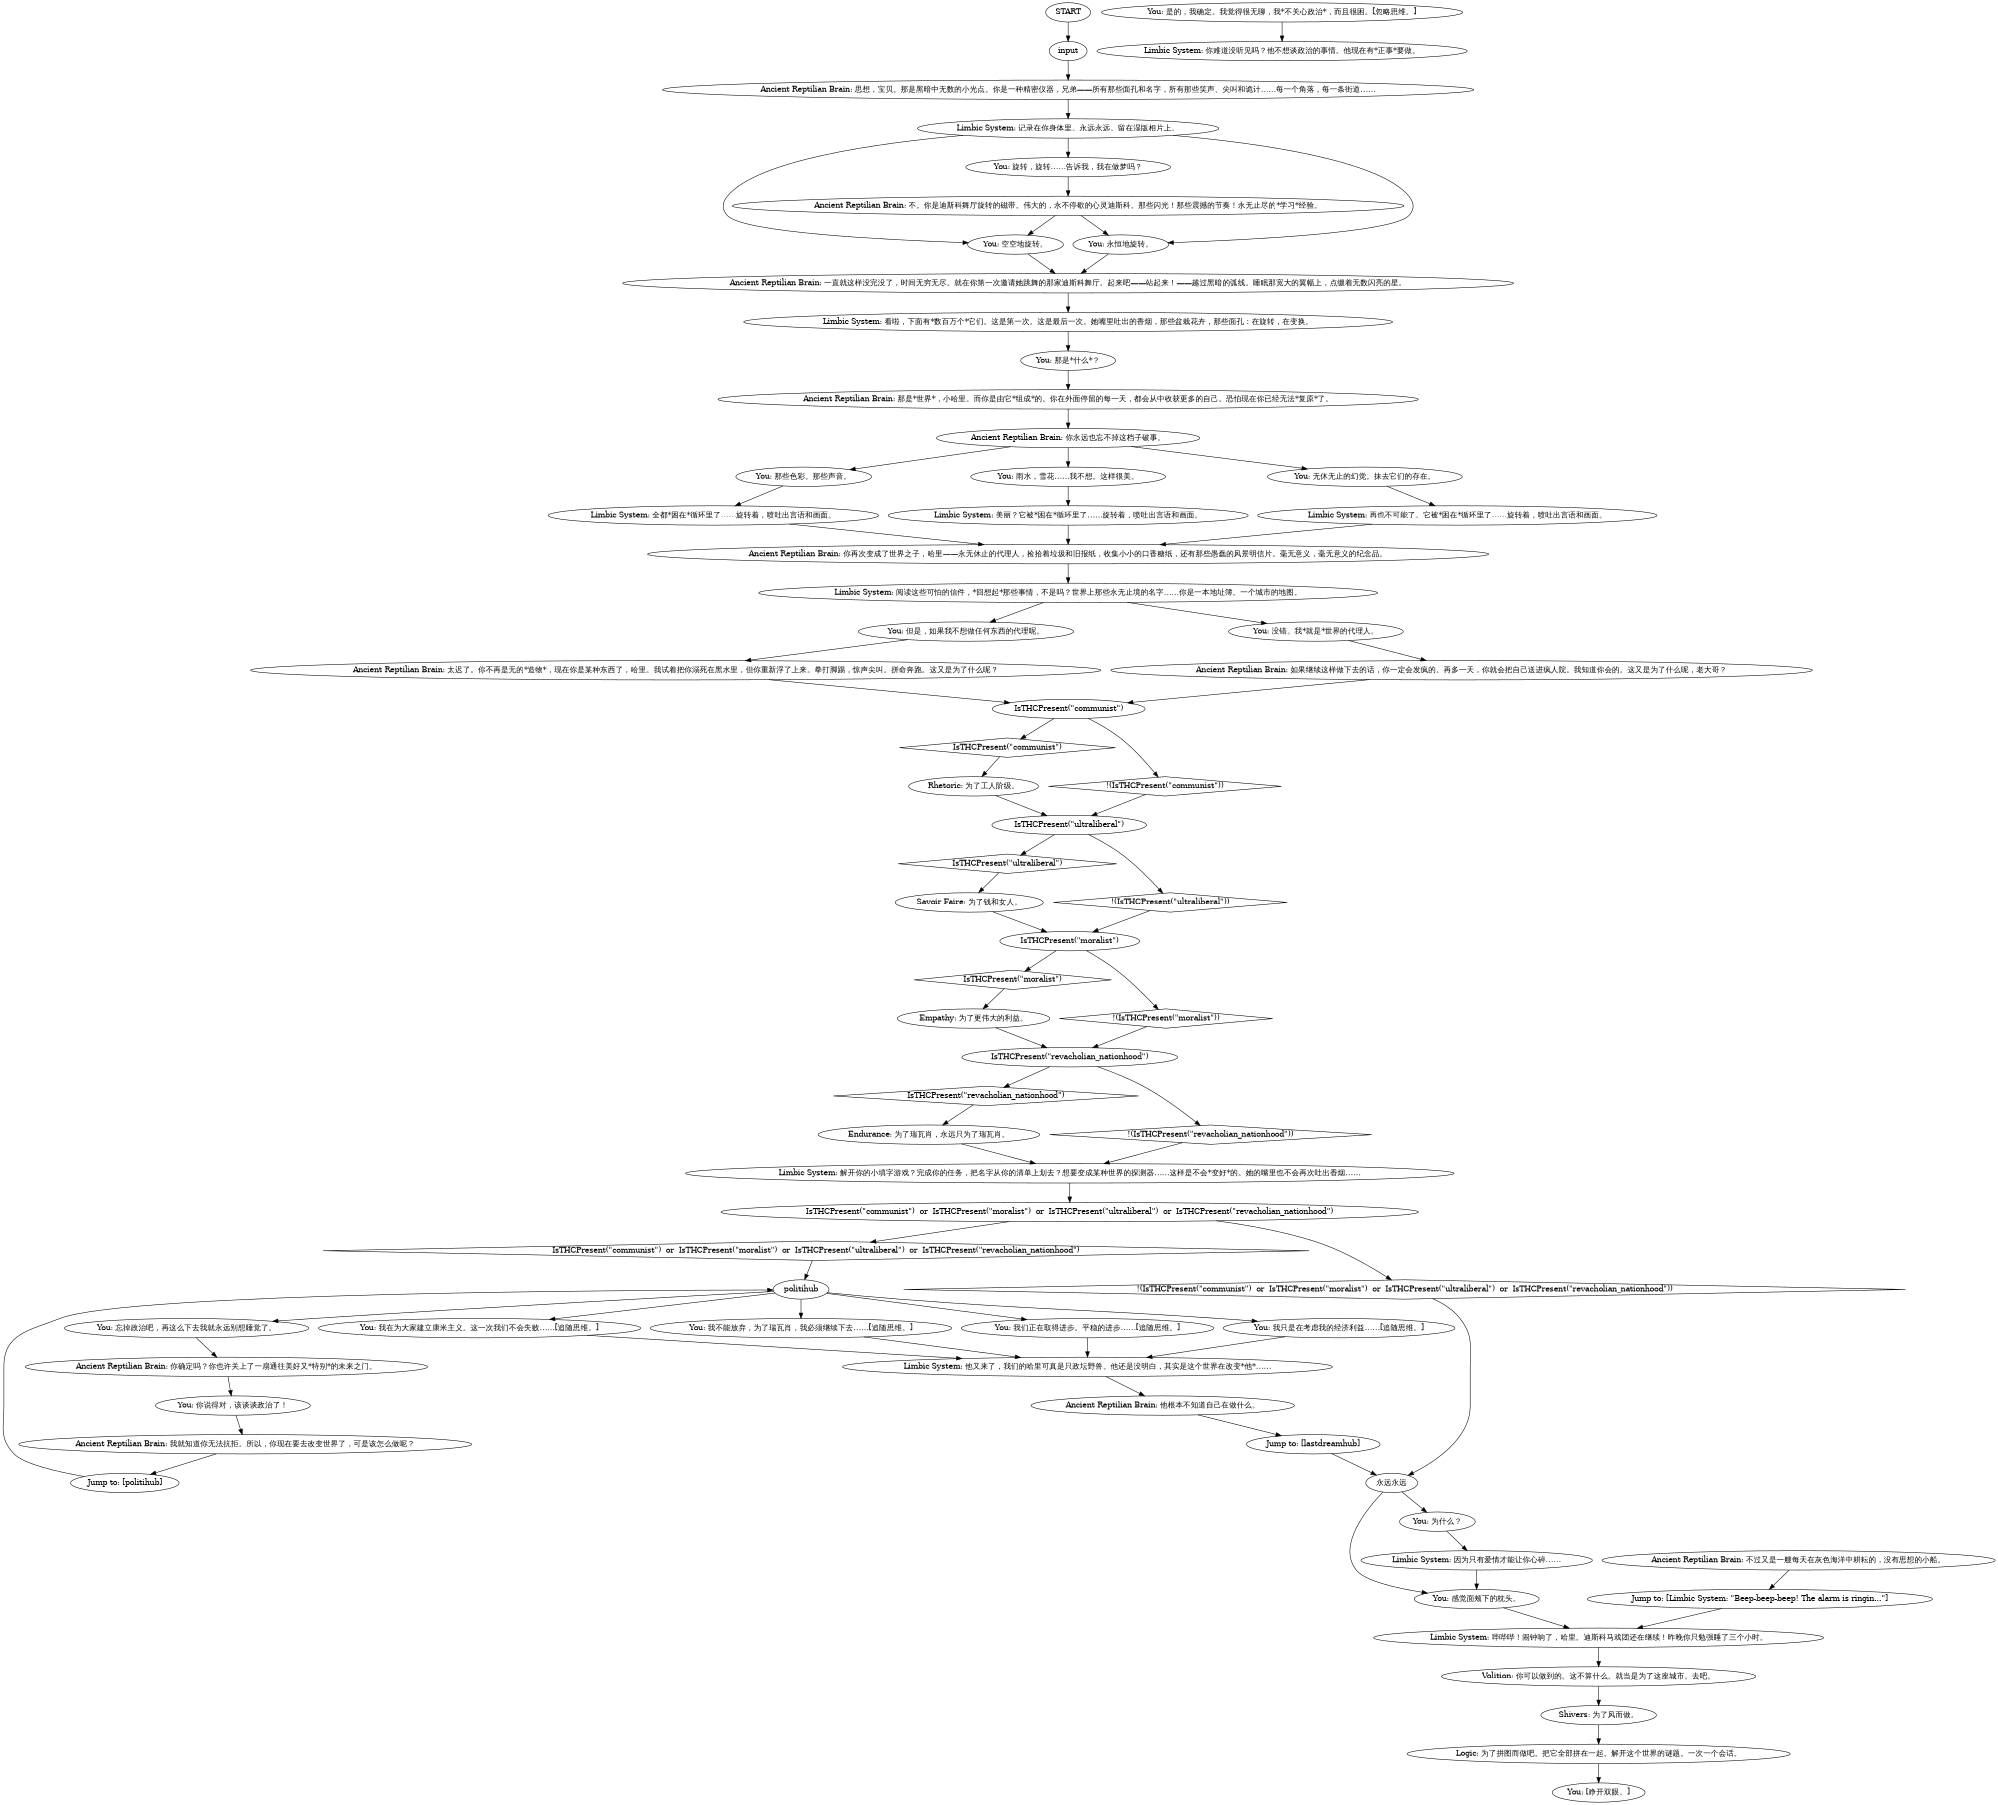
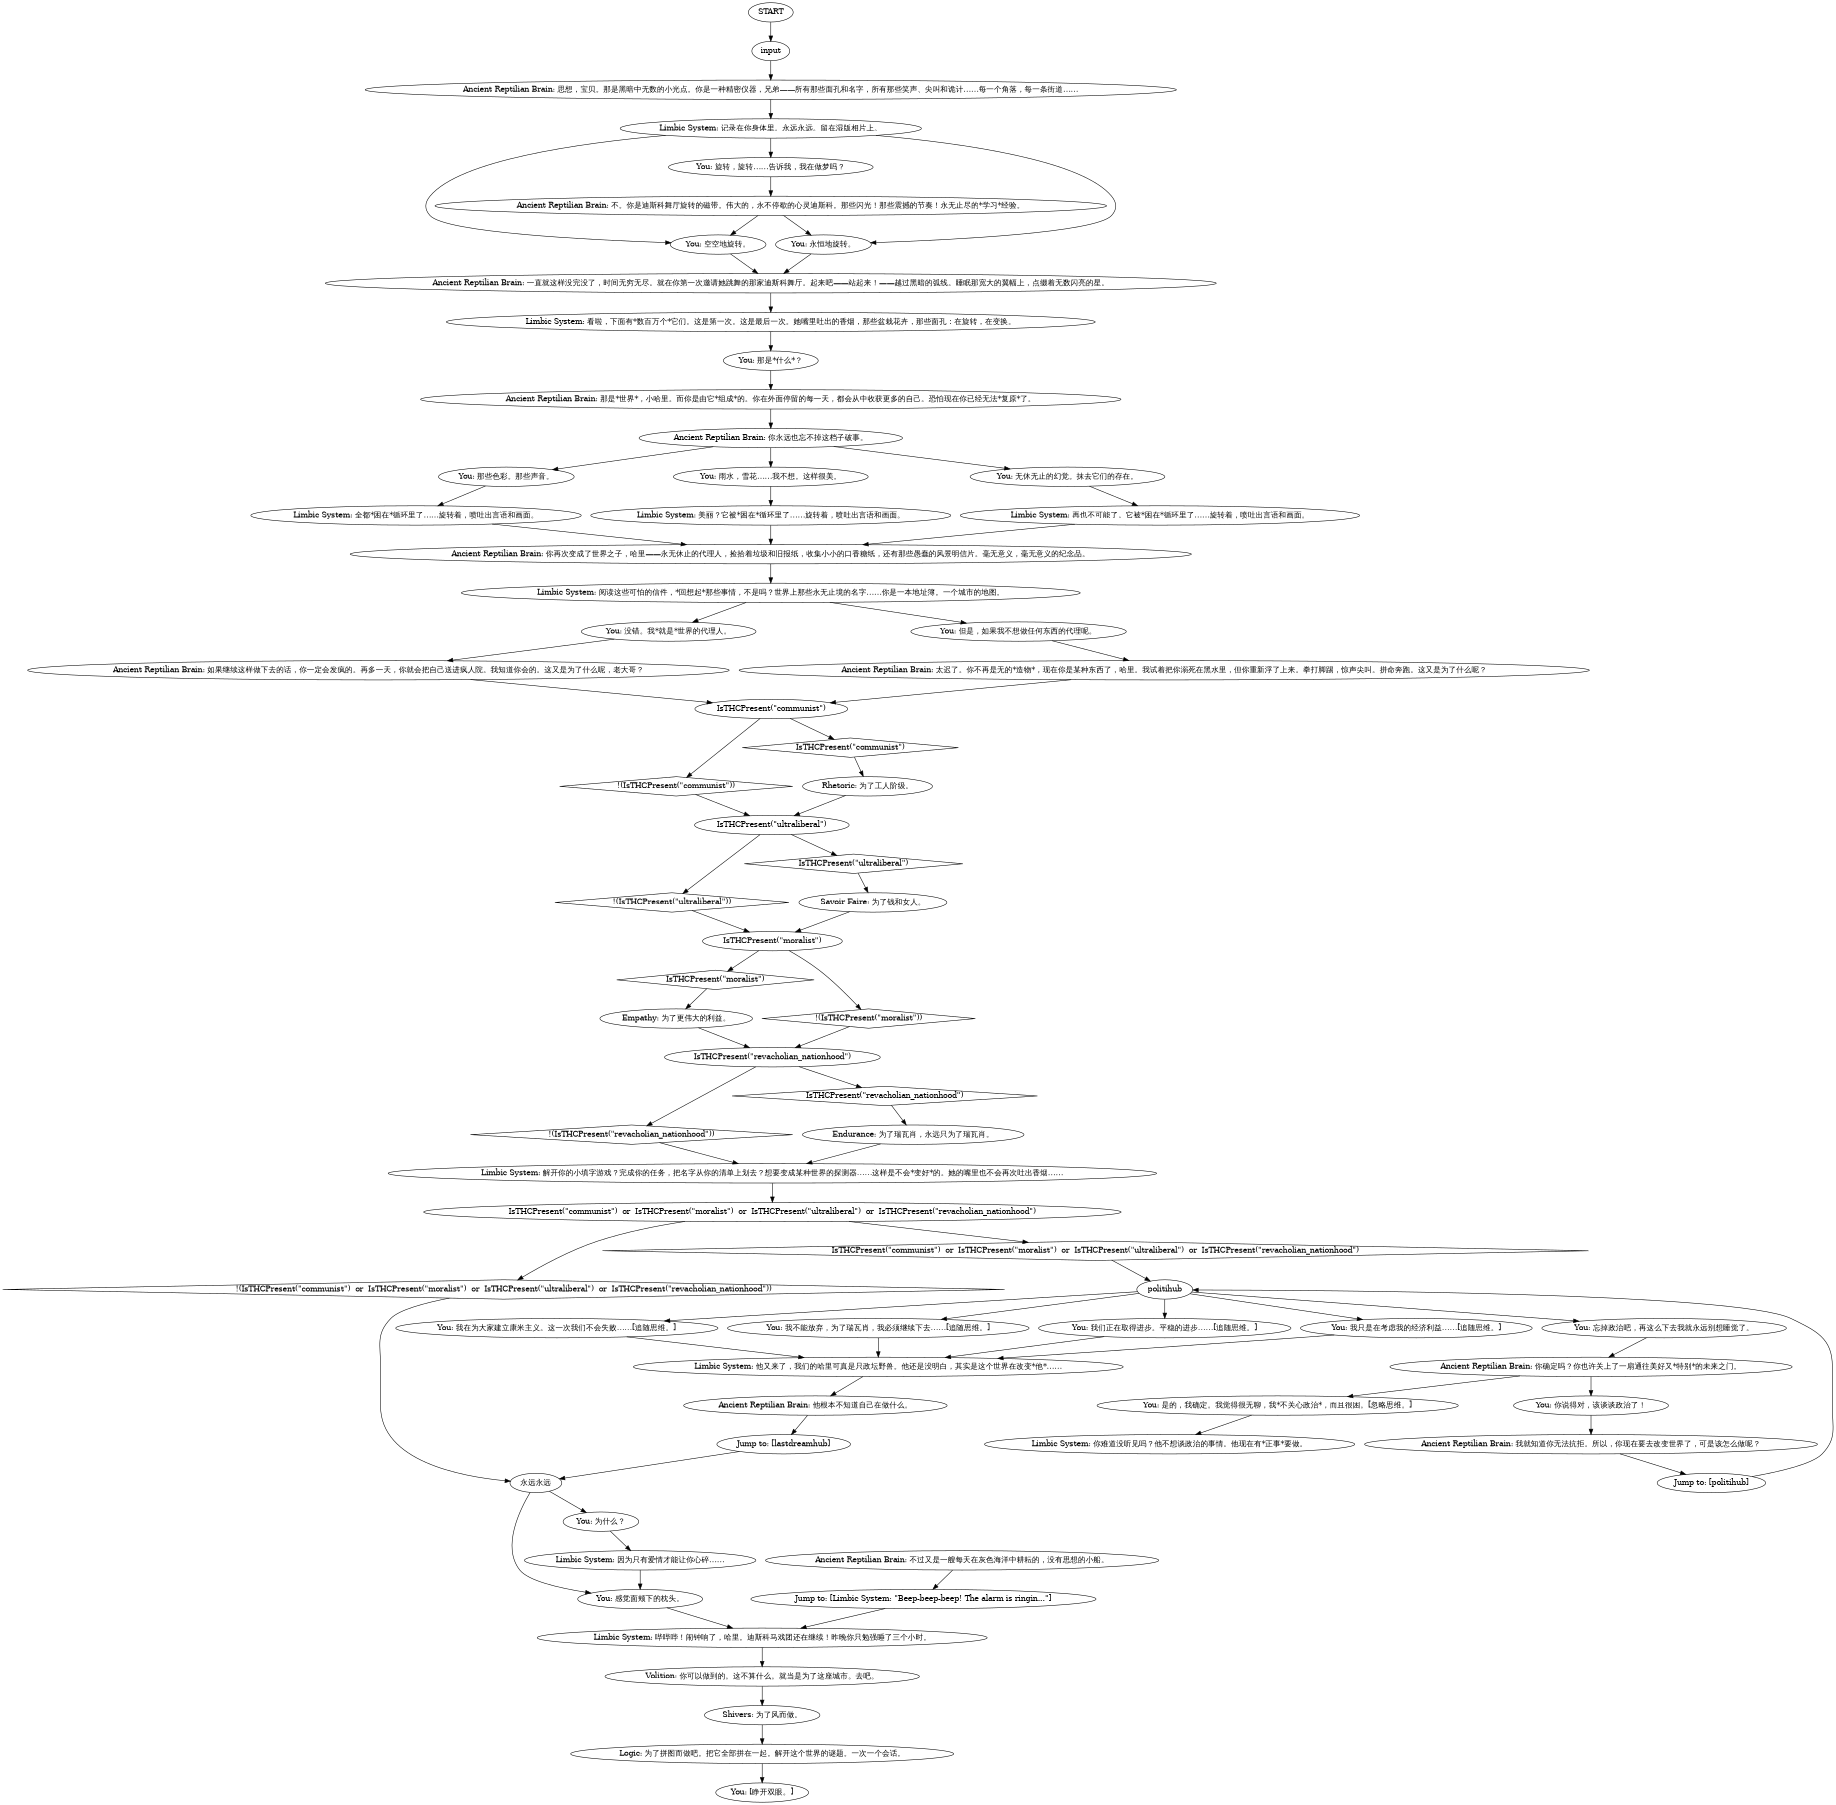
none -> (1436, 1386)
